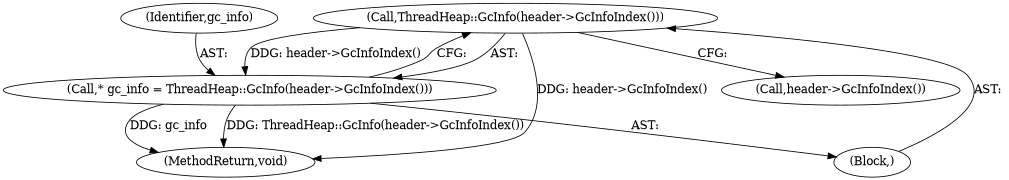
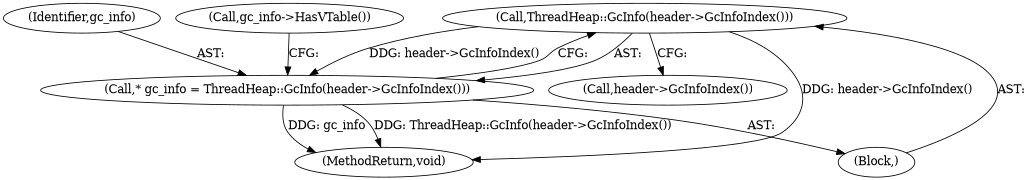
none -> (290, 18)
